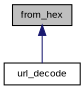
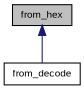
(42, 74) -> (42, 74)
